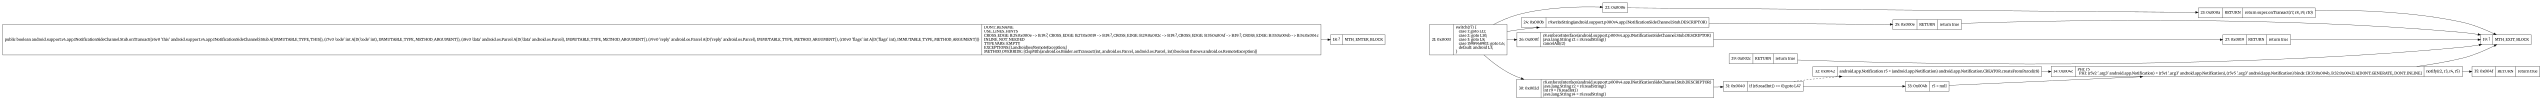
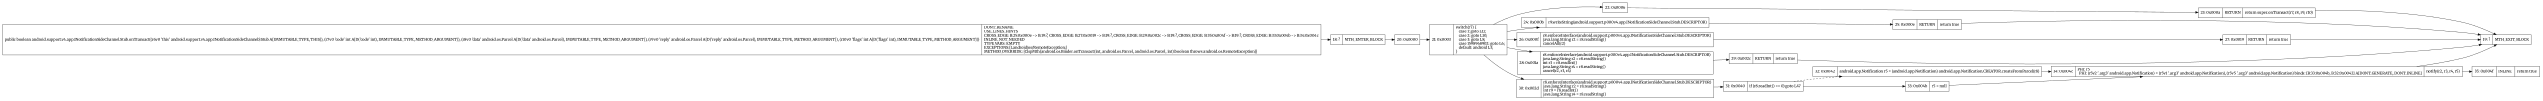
none -> (1407, 40)
none -> (1615, 63)
(2506, 71) -> (2505, 71)
